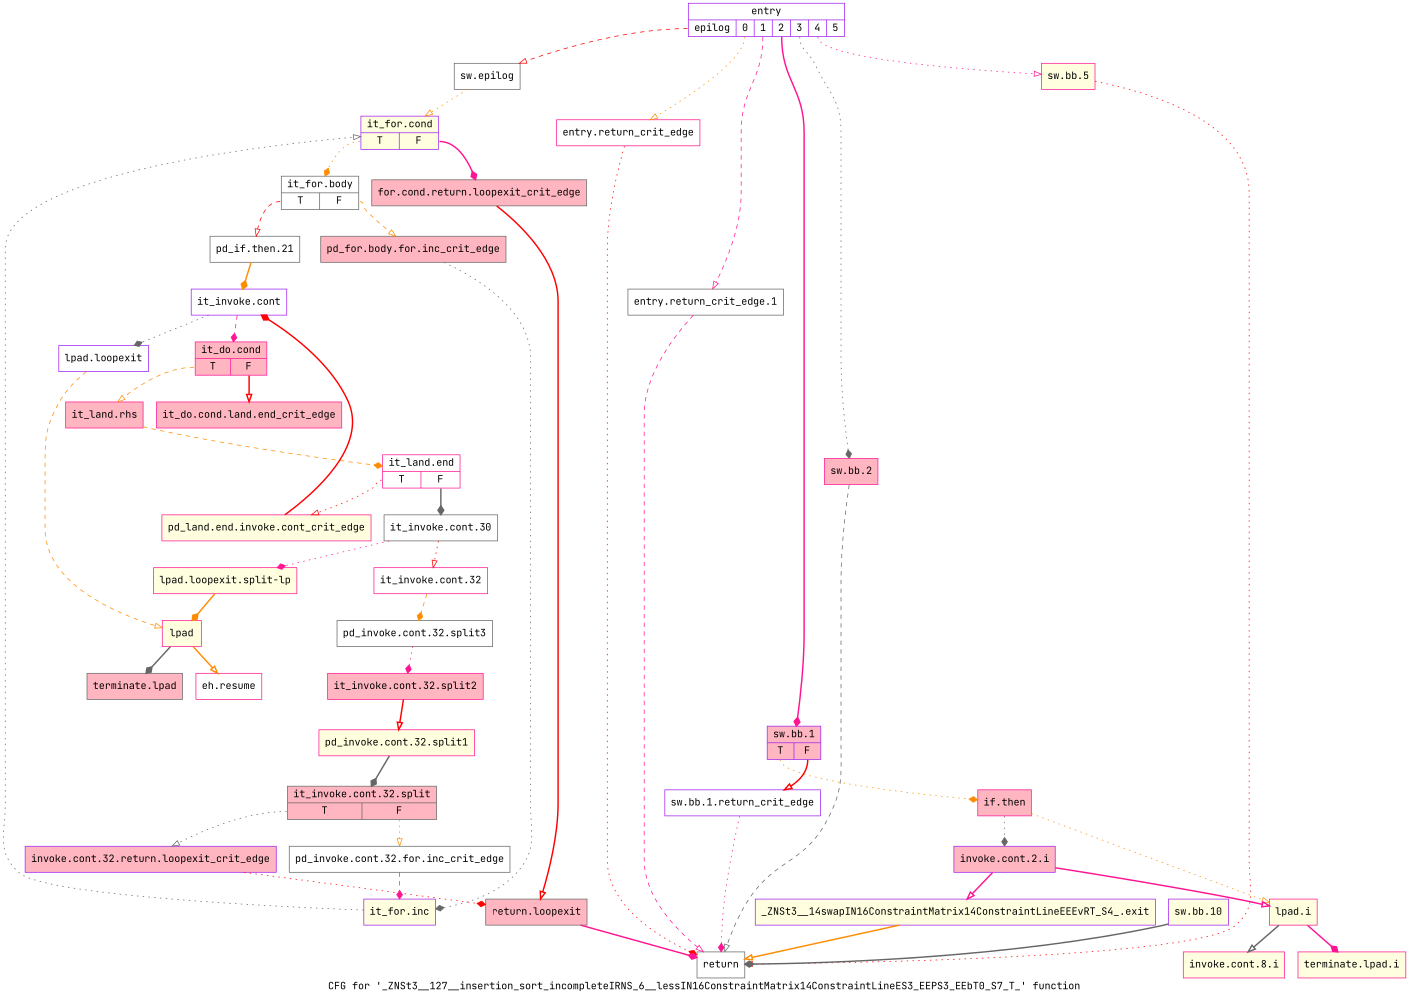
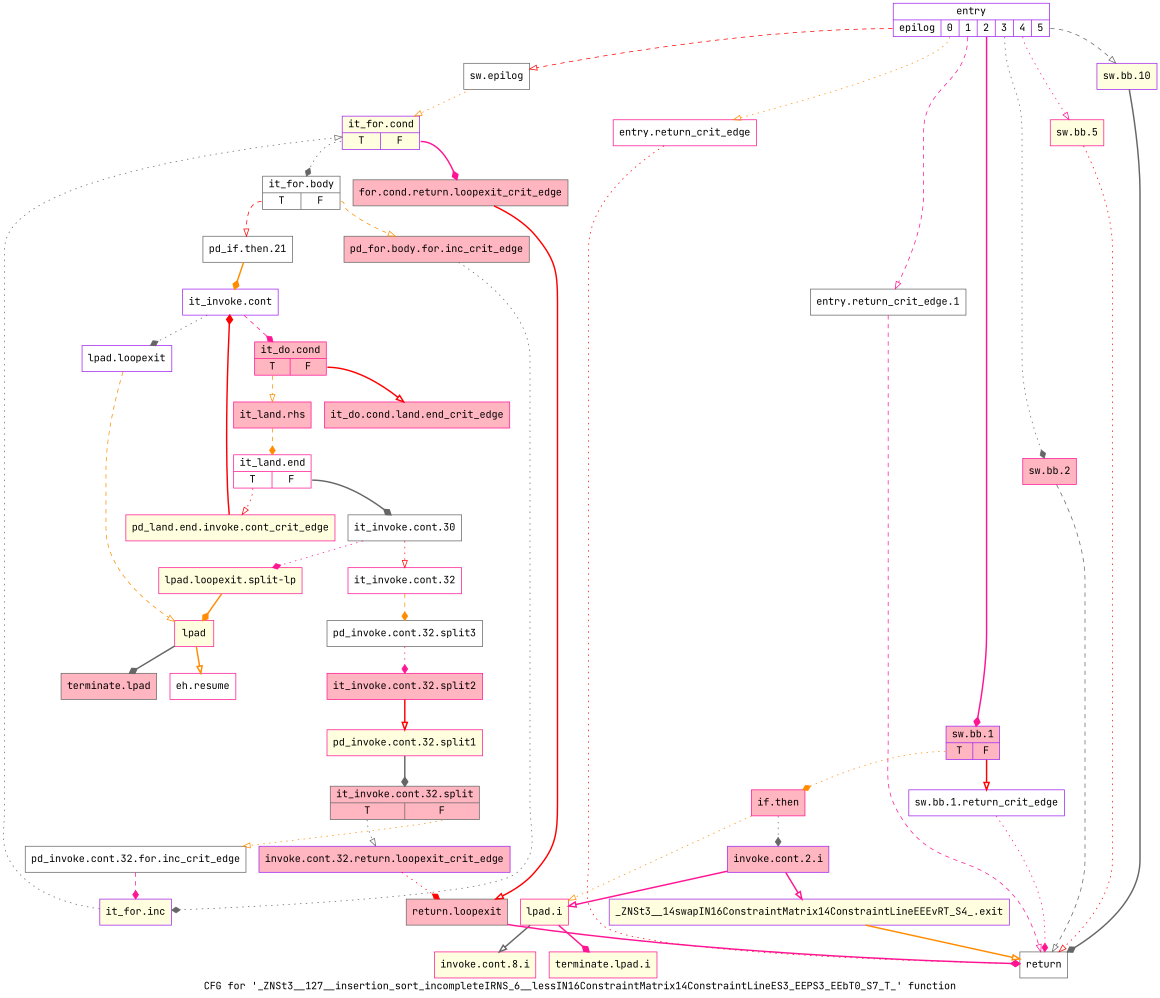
none -> (1083, 38)
(341, 150) -> (322, 150)
